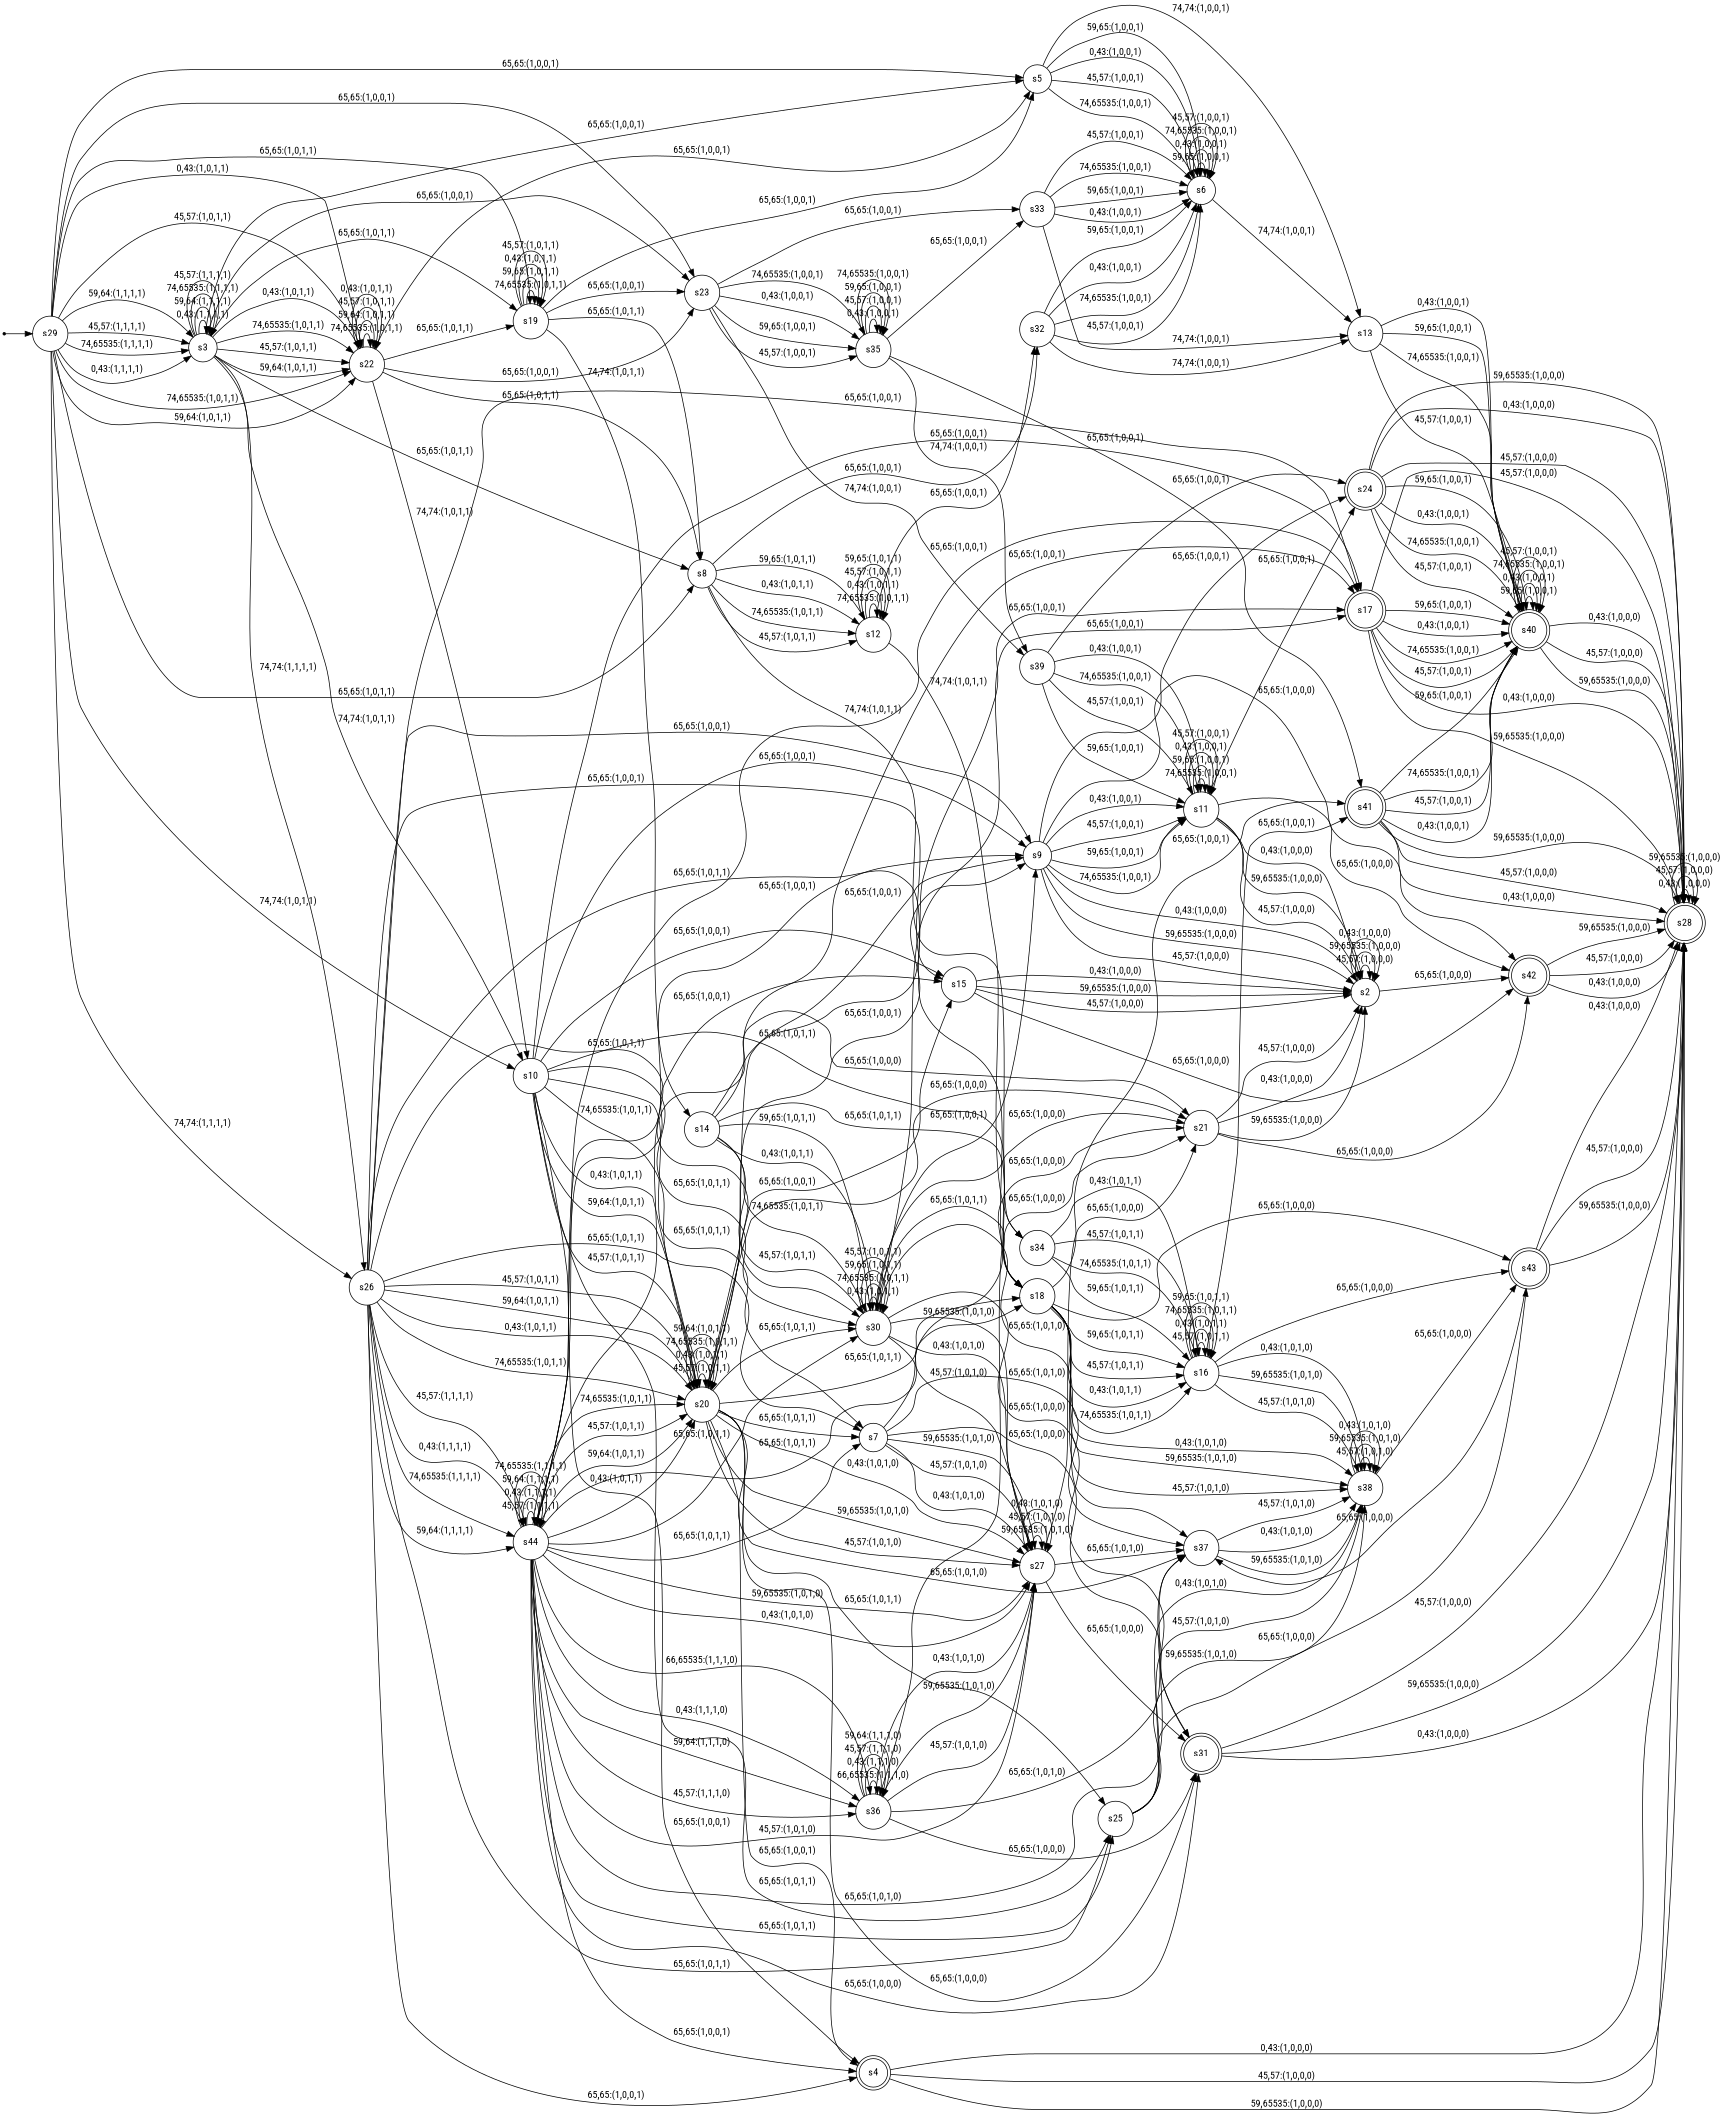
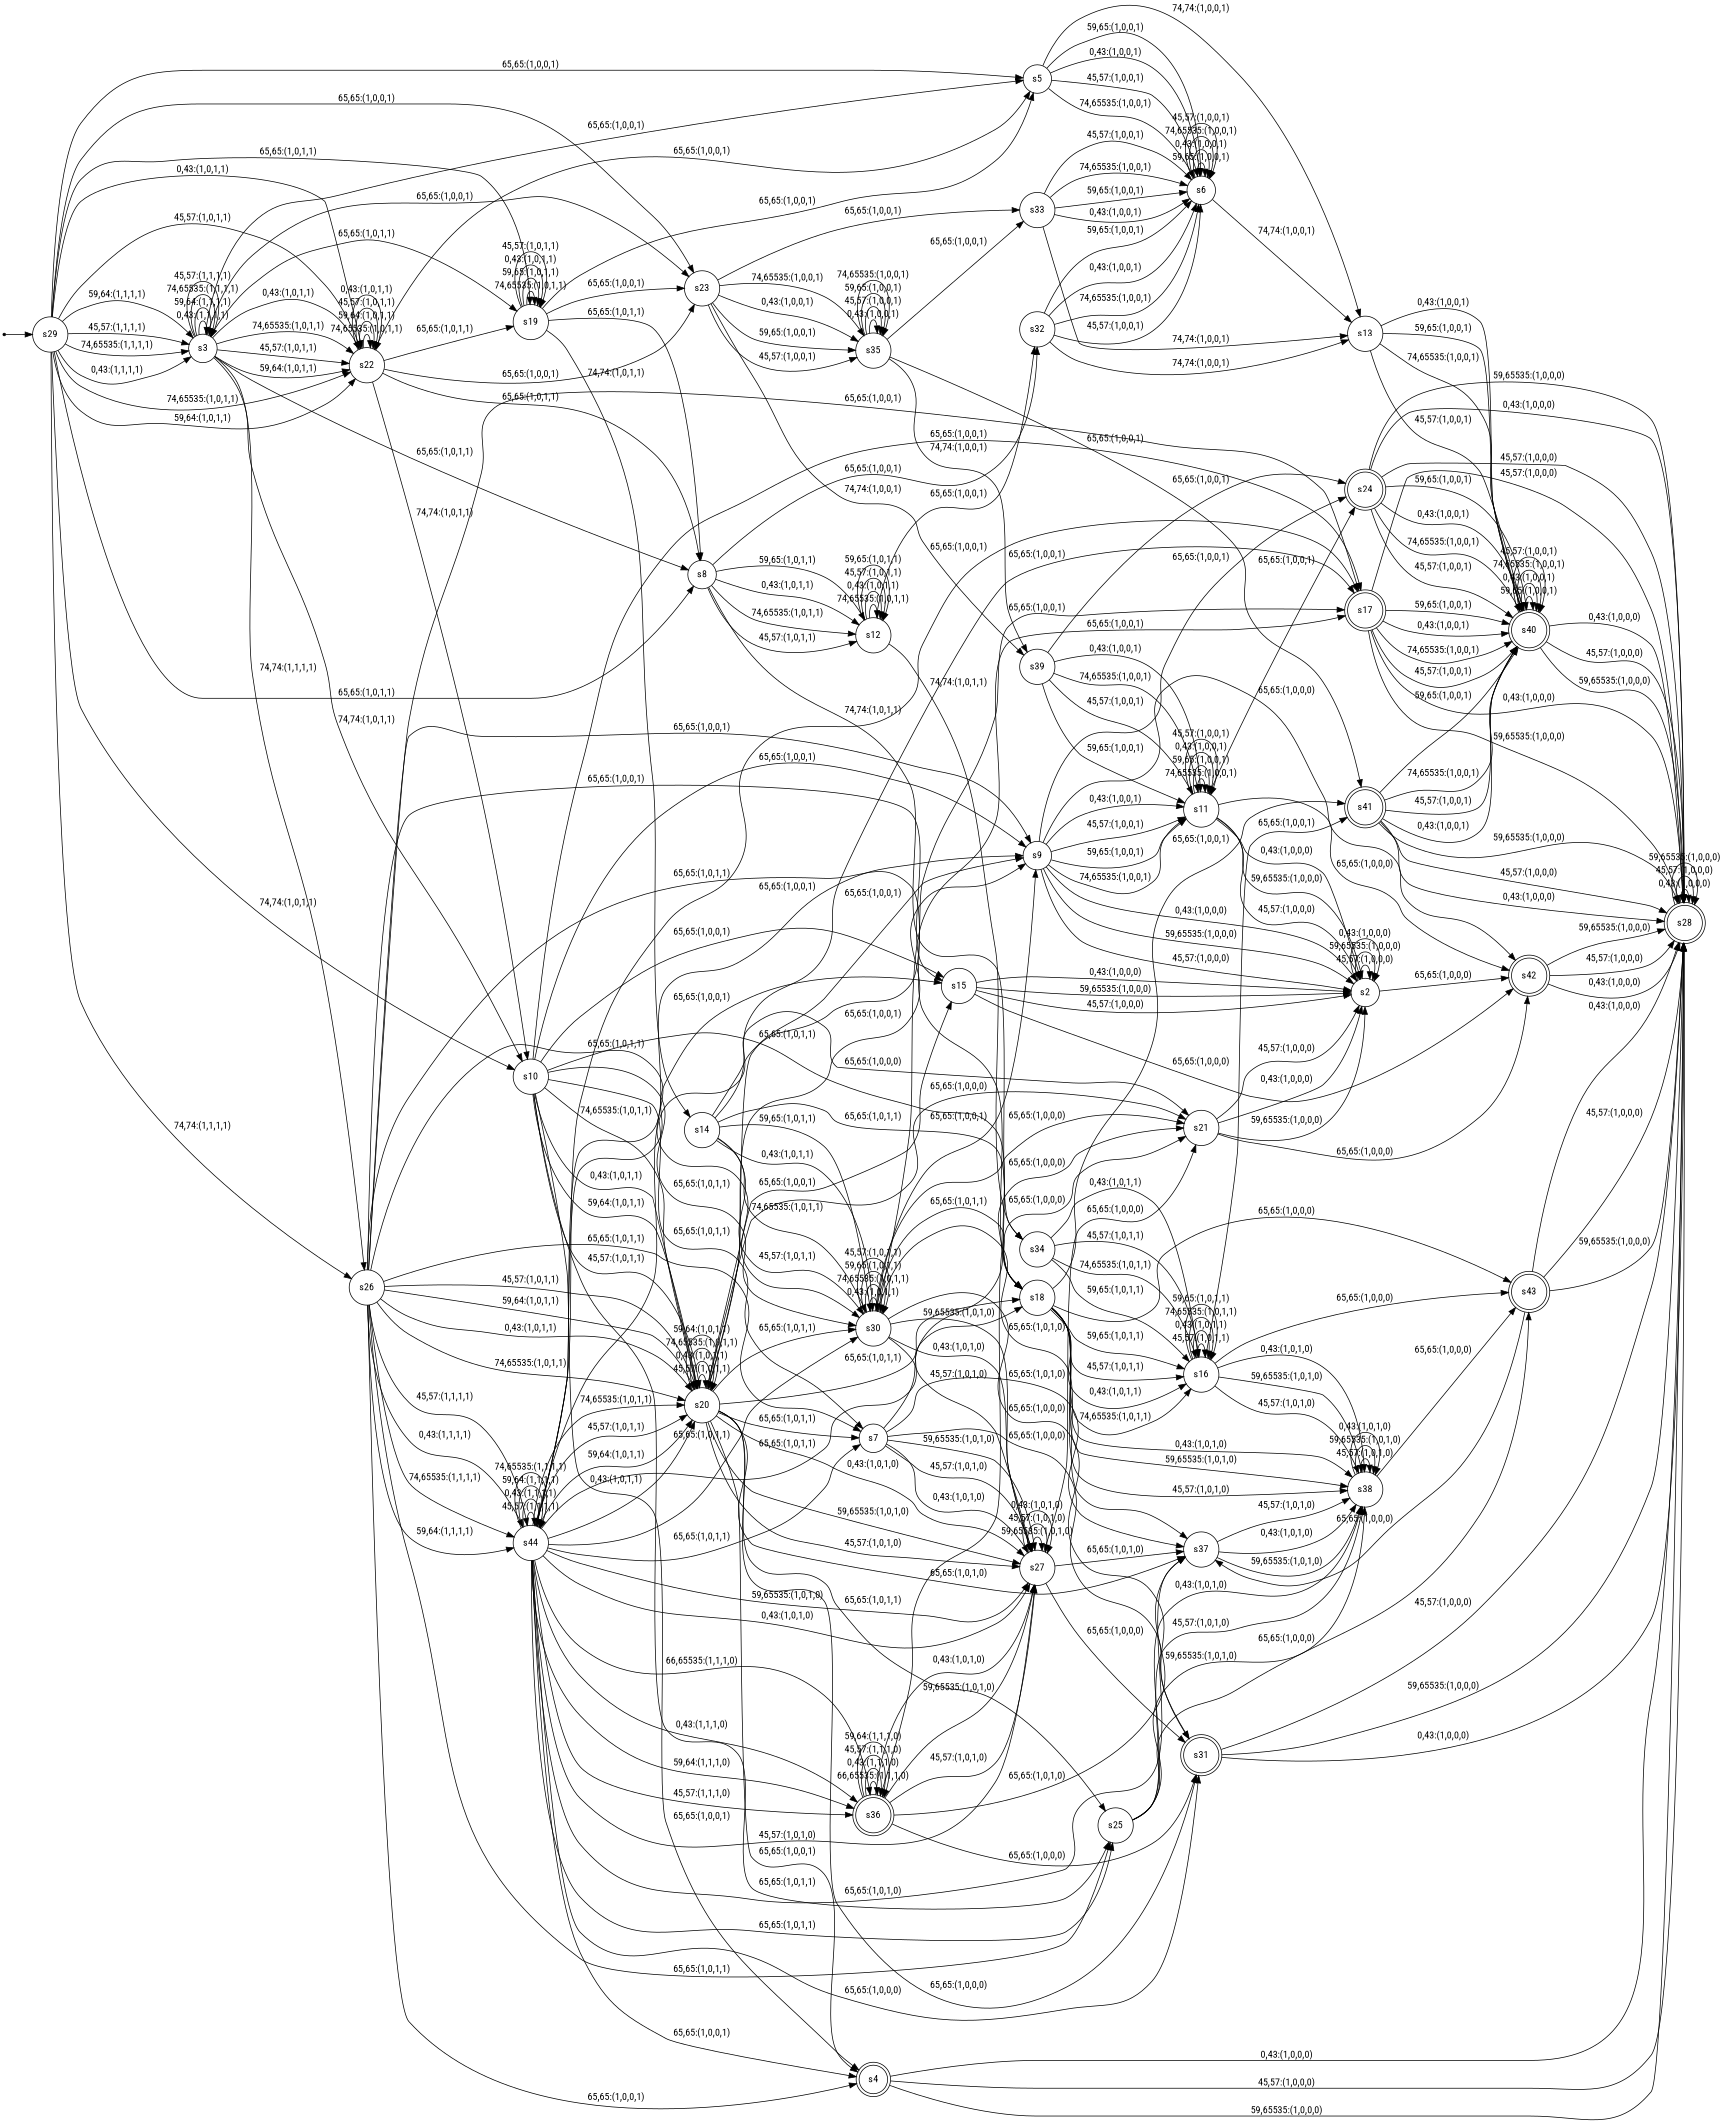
(873, 1812) -> (873, 1815)
